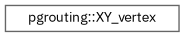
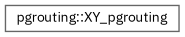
(92, 18) -> (92, 18)
